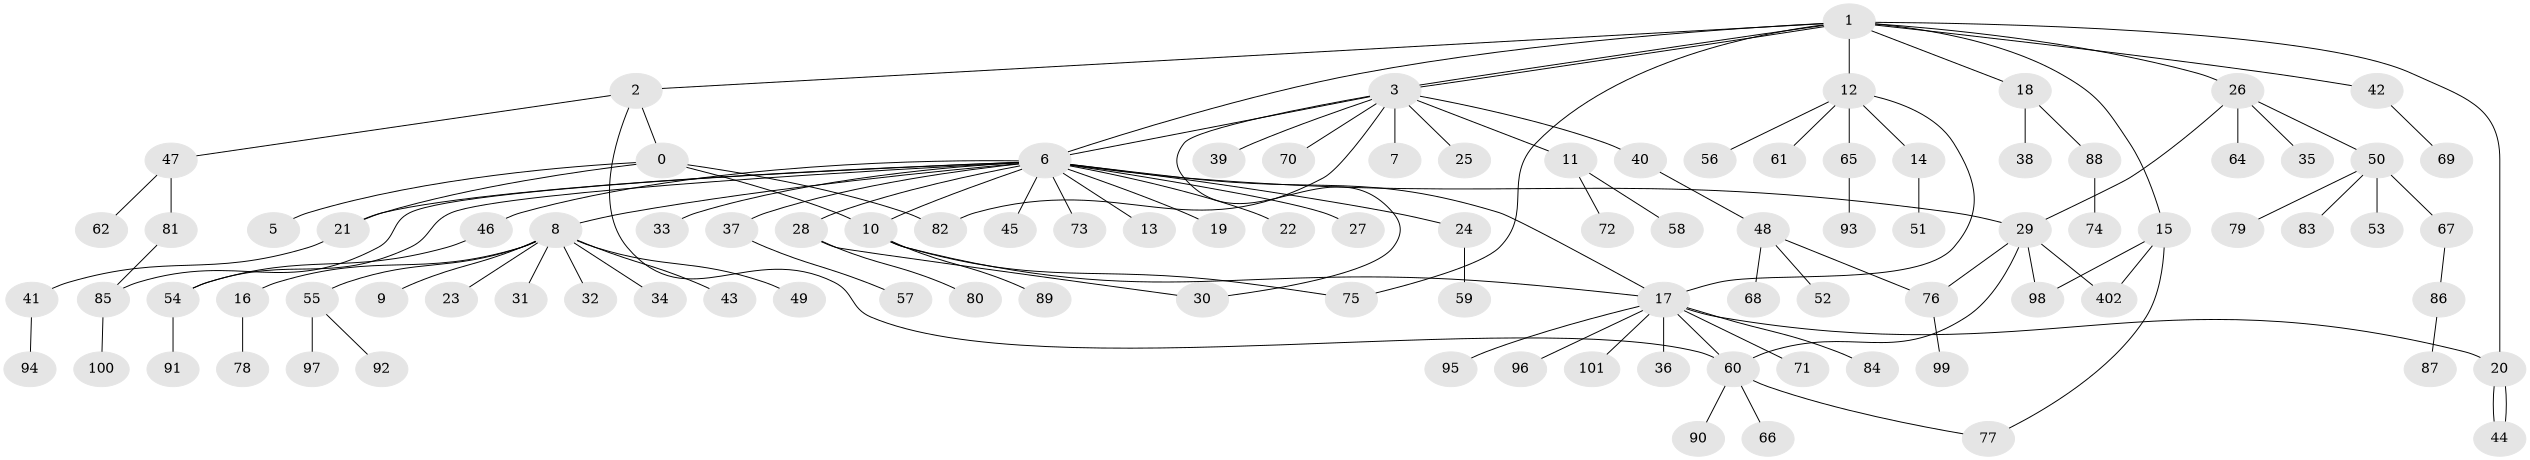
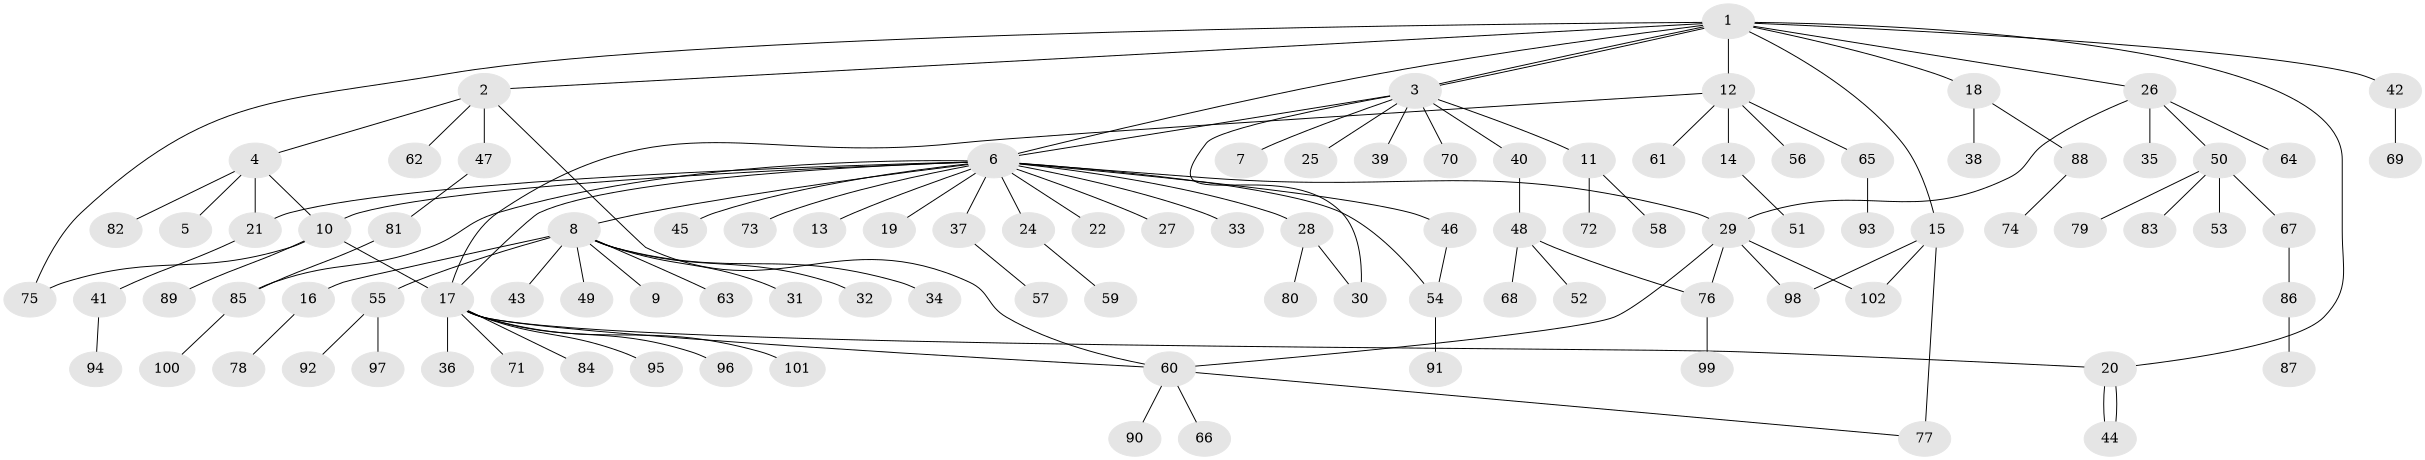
(662, 160) -> (255, 160)
(136, 195) -> (450, 126)
(1202, 210) -> none
(451, 300) -> (726, 300)
(2109, 300) -> (1873, 300)
